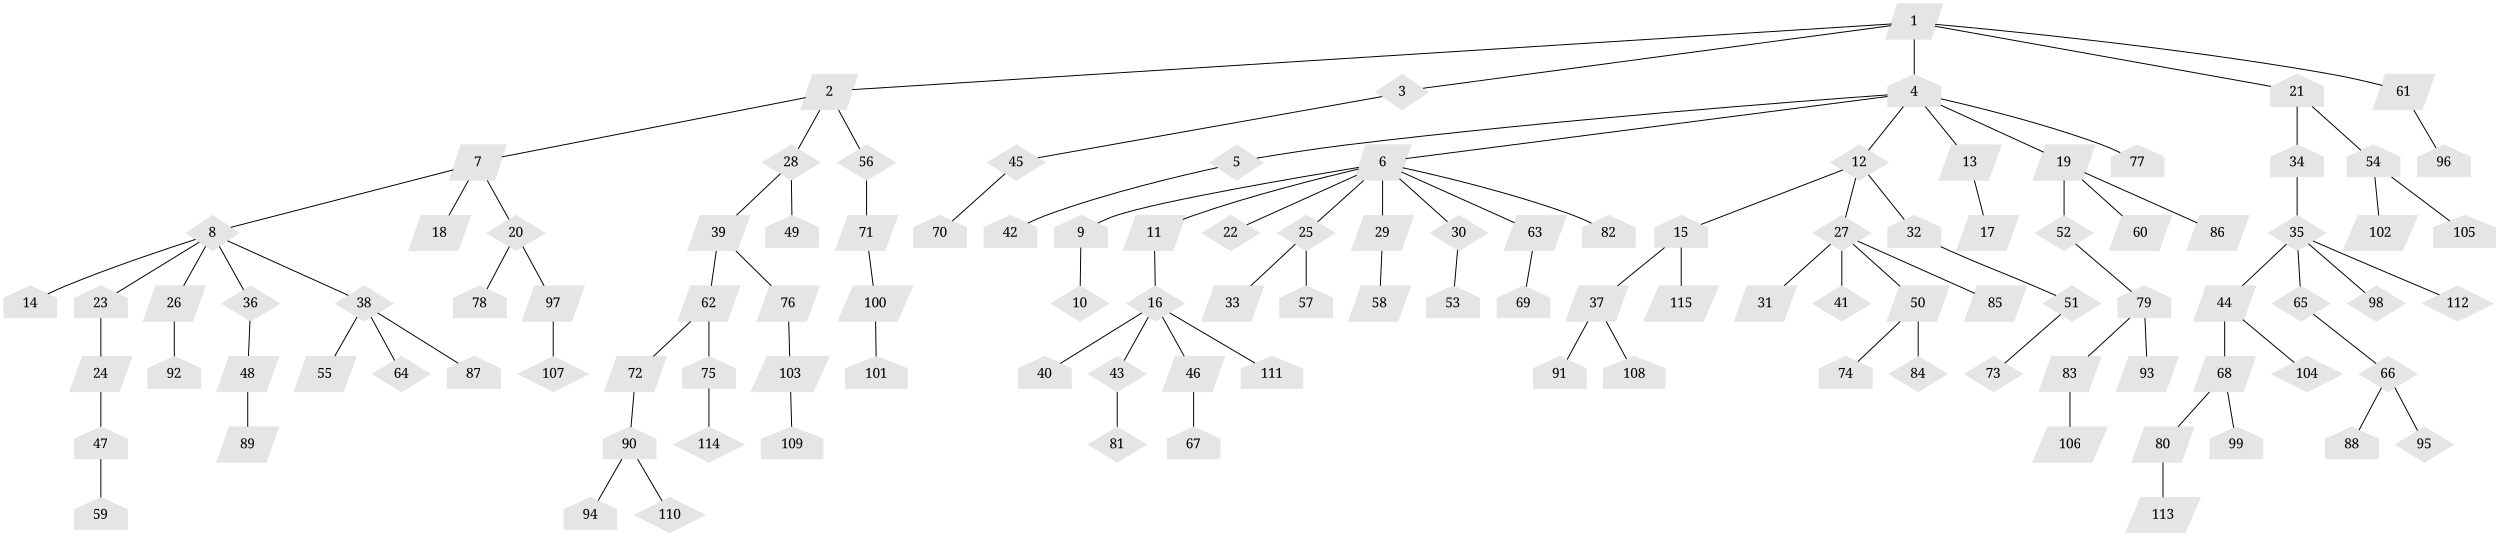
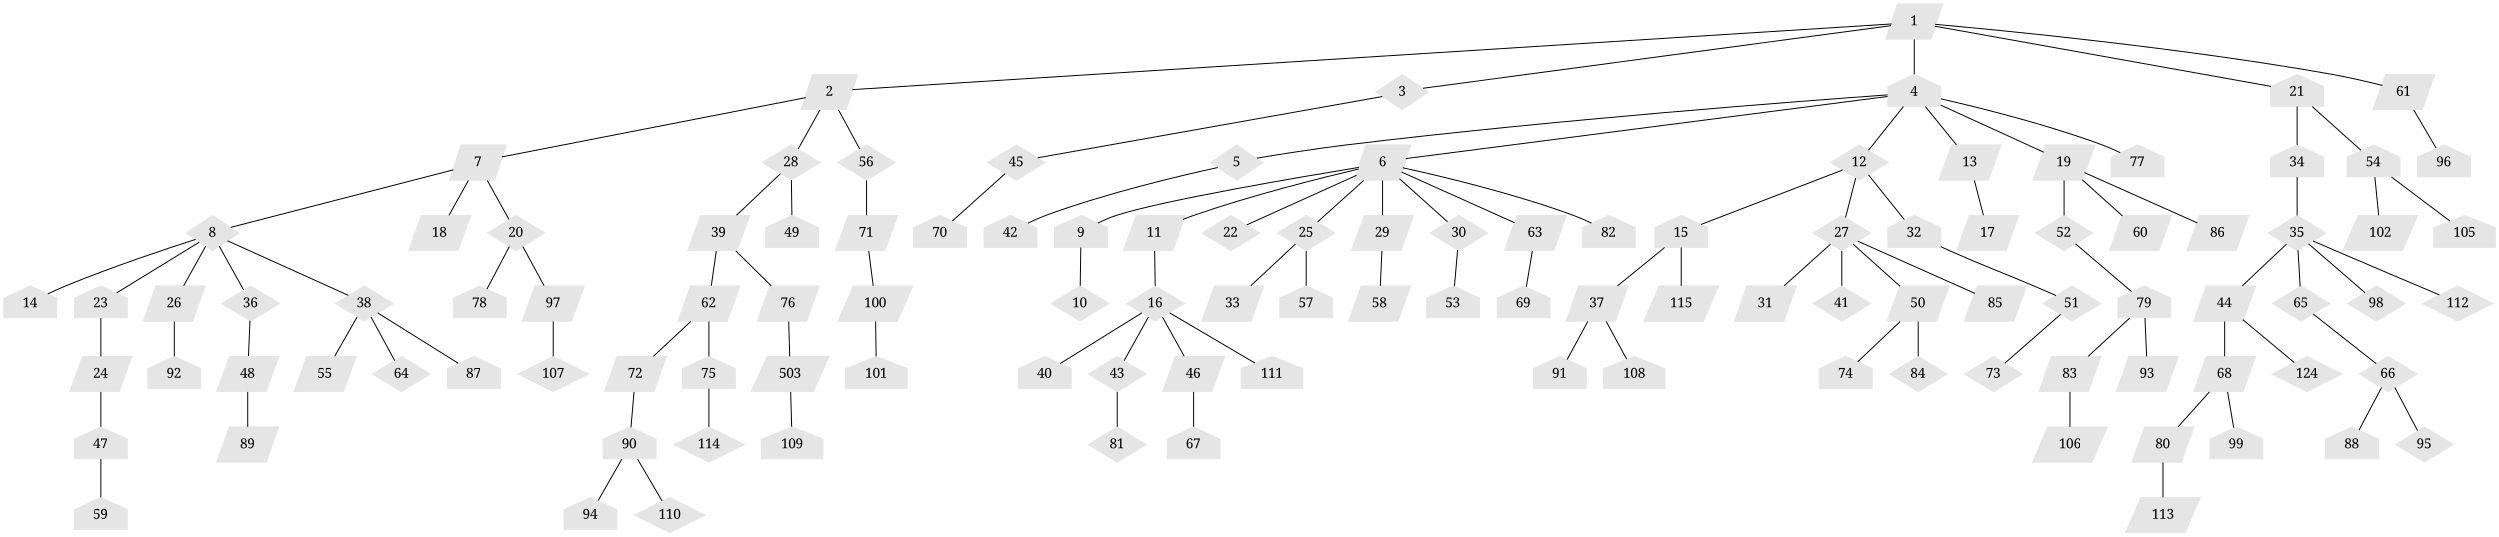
(790, 374) -> (790, 374)
(2307, 374) -> (2307, 374)
